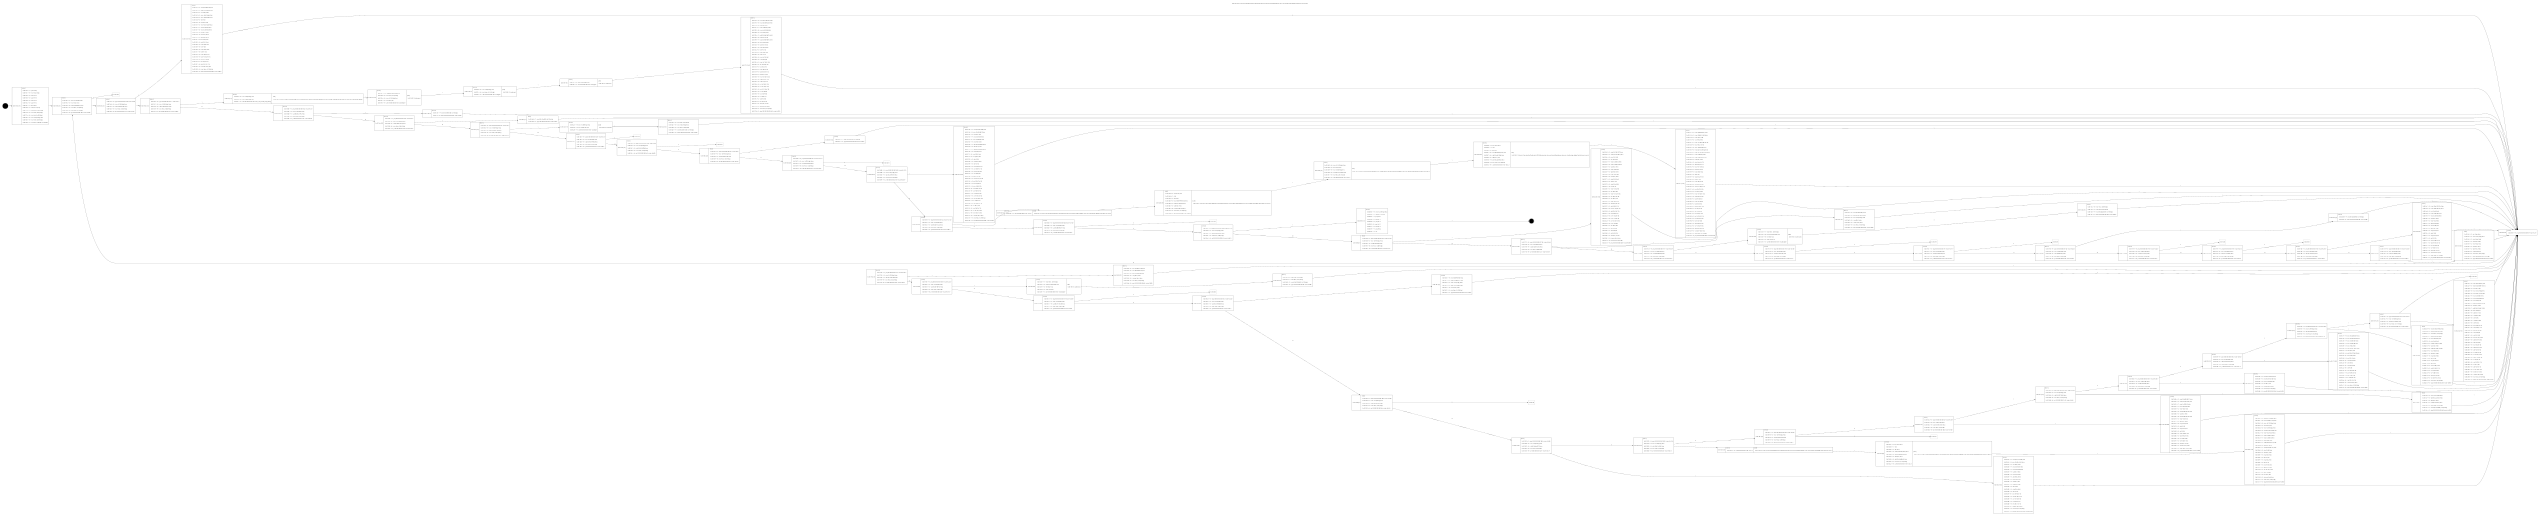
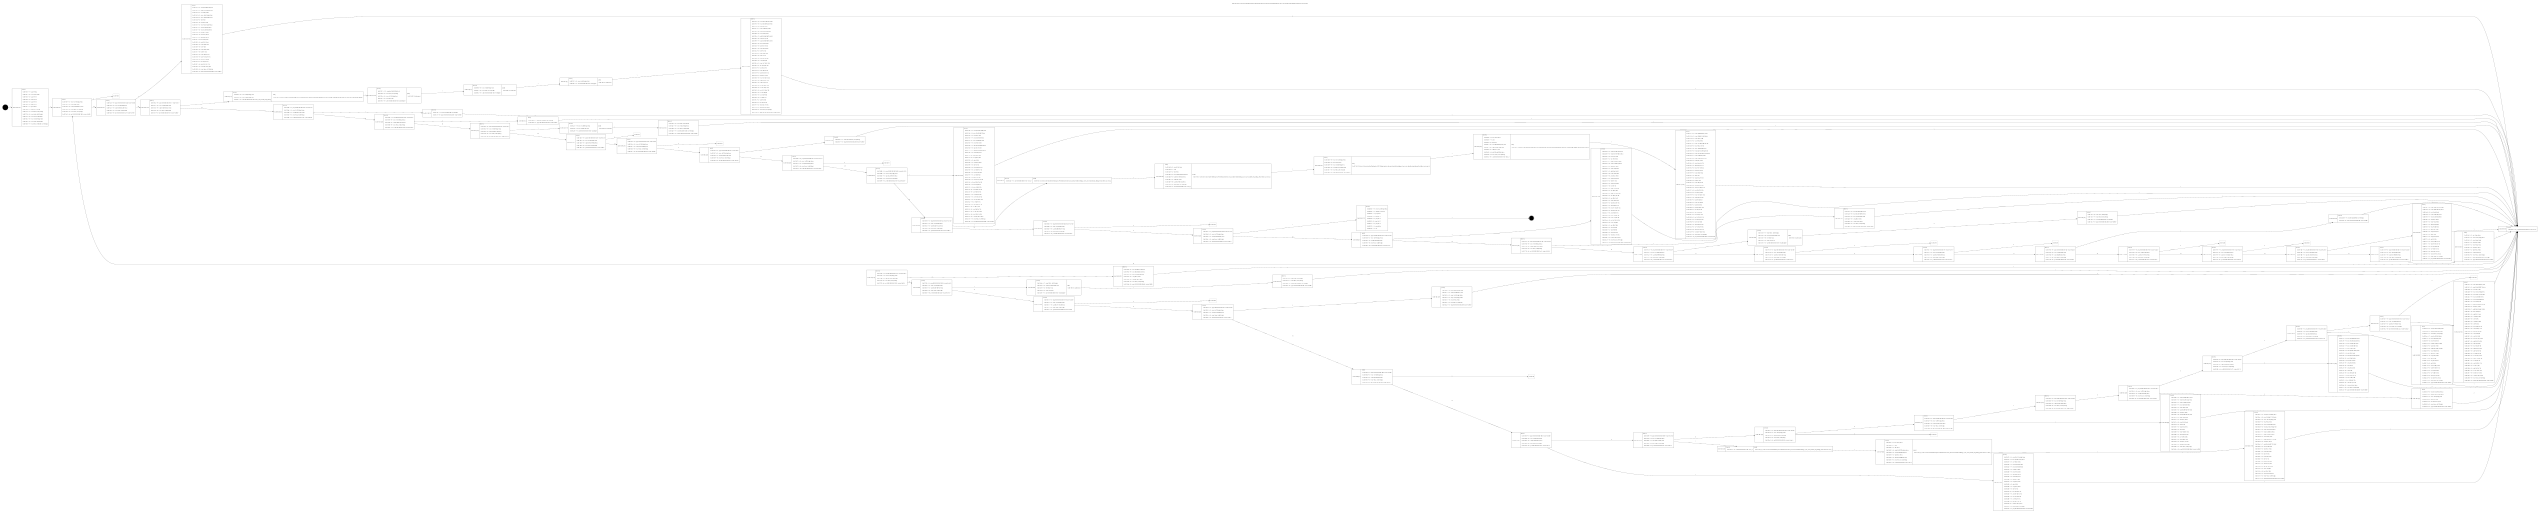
(2432, 402) -> none
